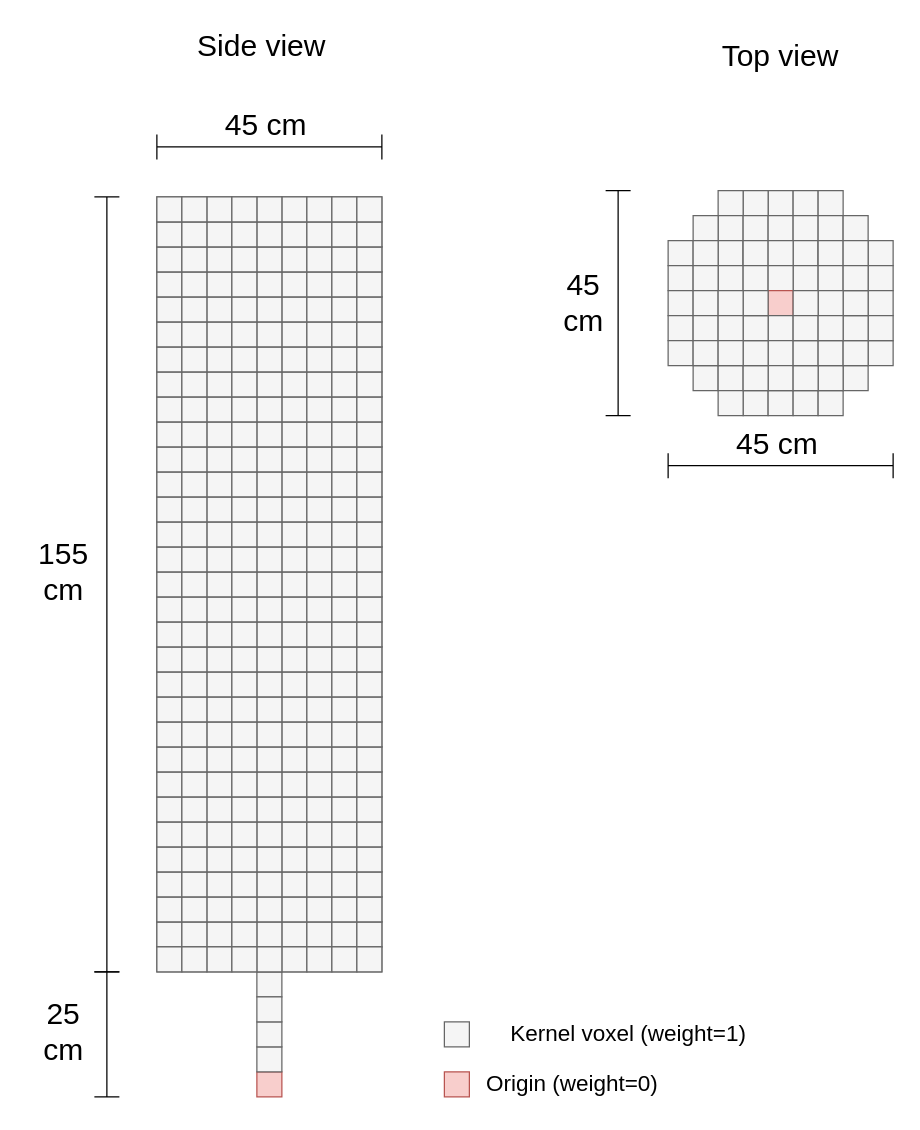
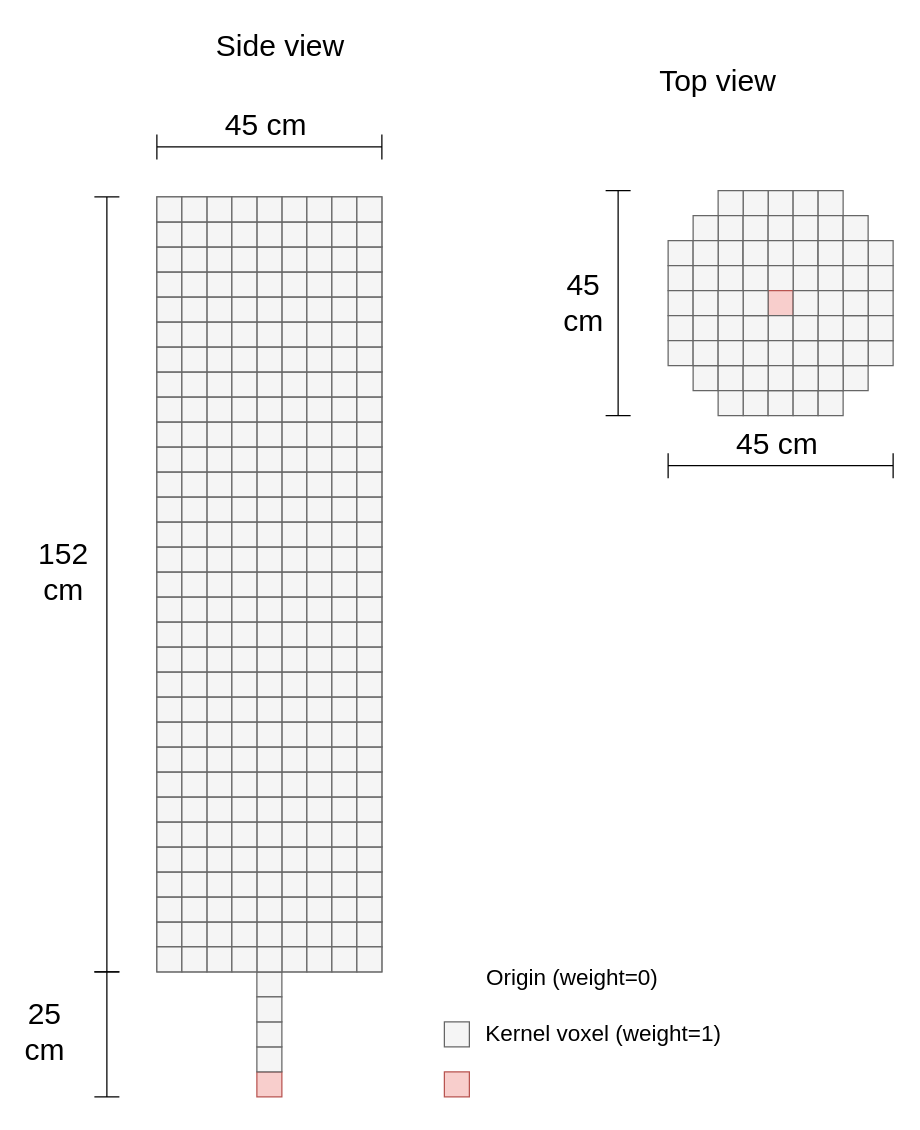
(262, 46) -> (281, 46)
(781, 57) -> (718, 82)
(64, 572) -> (64, 572)
(63, 1032) -> (44, 1032)
(628, 1034) -> (603, 1034)
(572, 1084) -> (572, 978)
